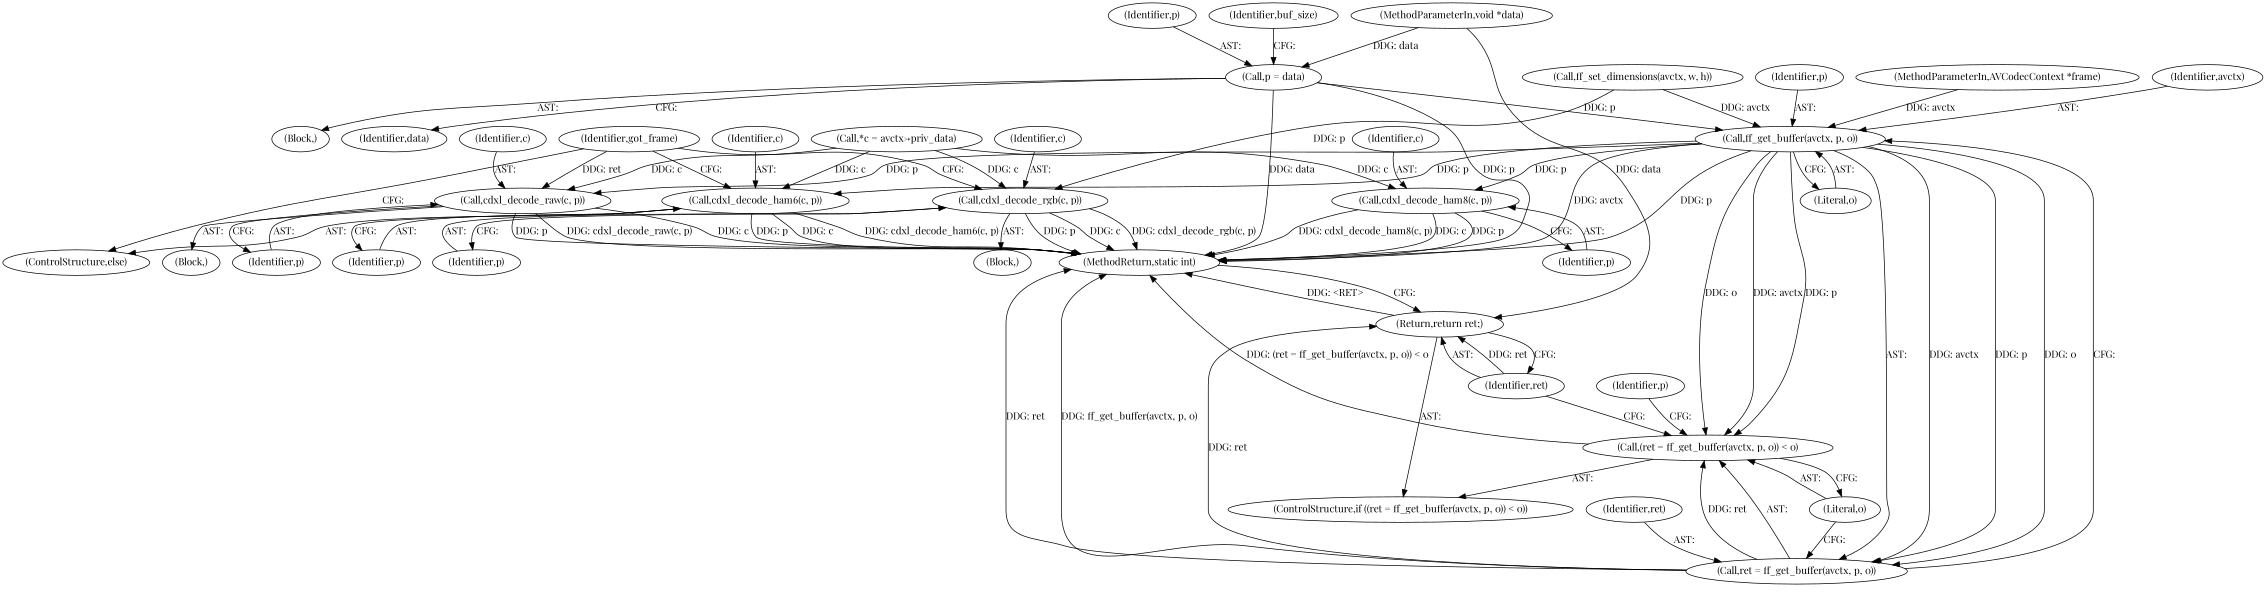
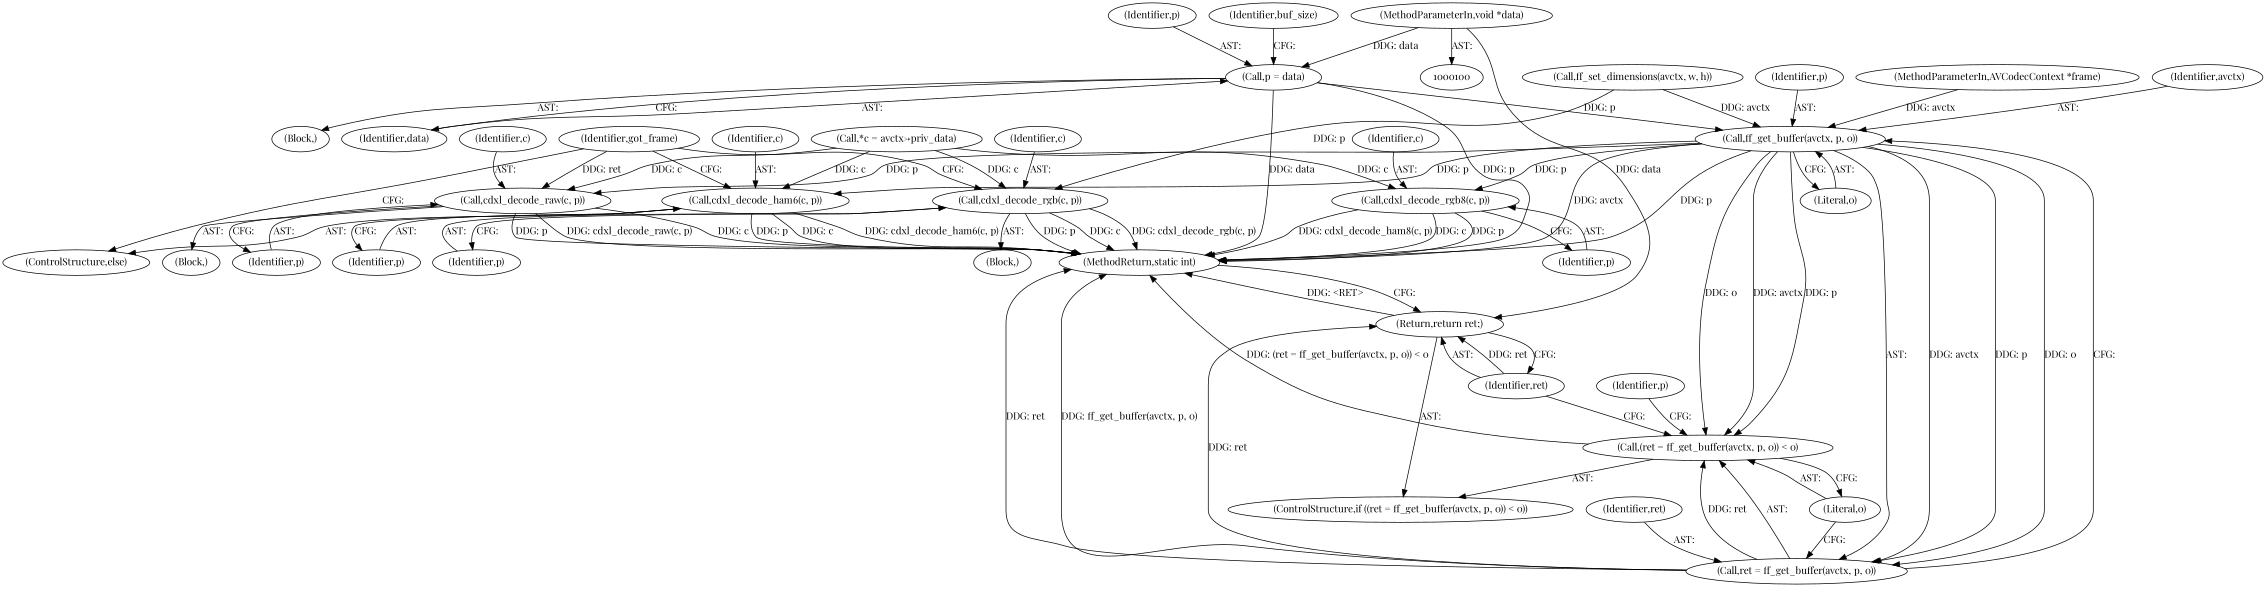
none -> (1452, 77)
none -> (826, 105)
(1425, 201) -> (1425, 201)
